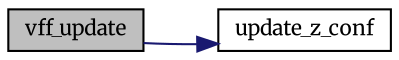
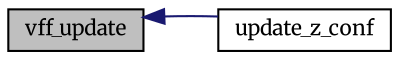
(170, 44) -> (191, 16)
